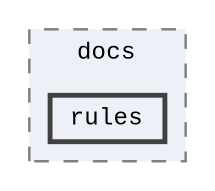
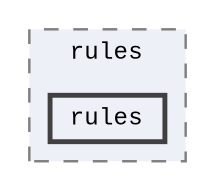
(107, 53) -> (107, 53)
